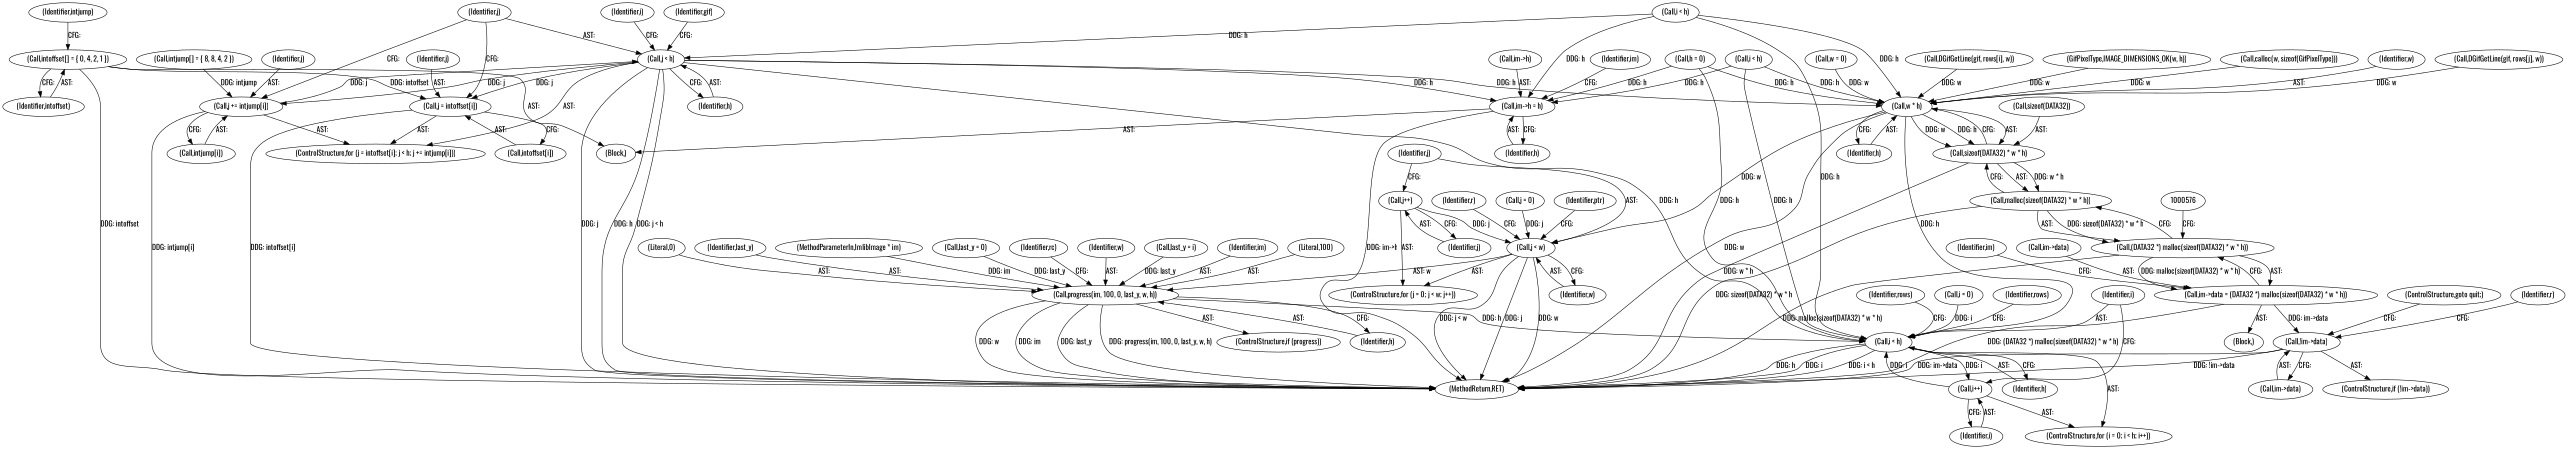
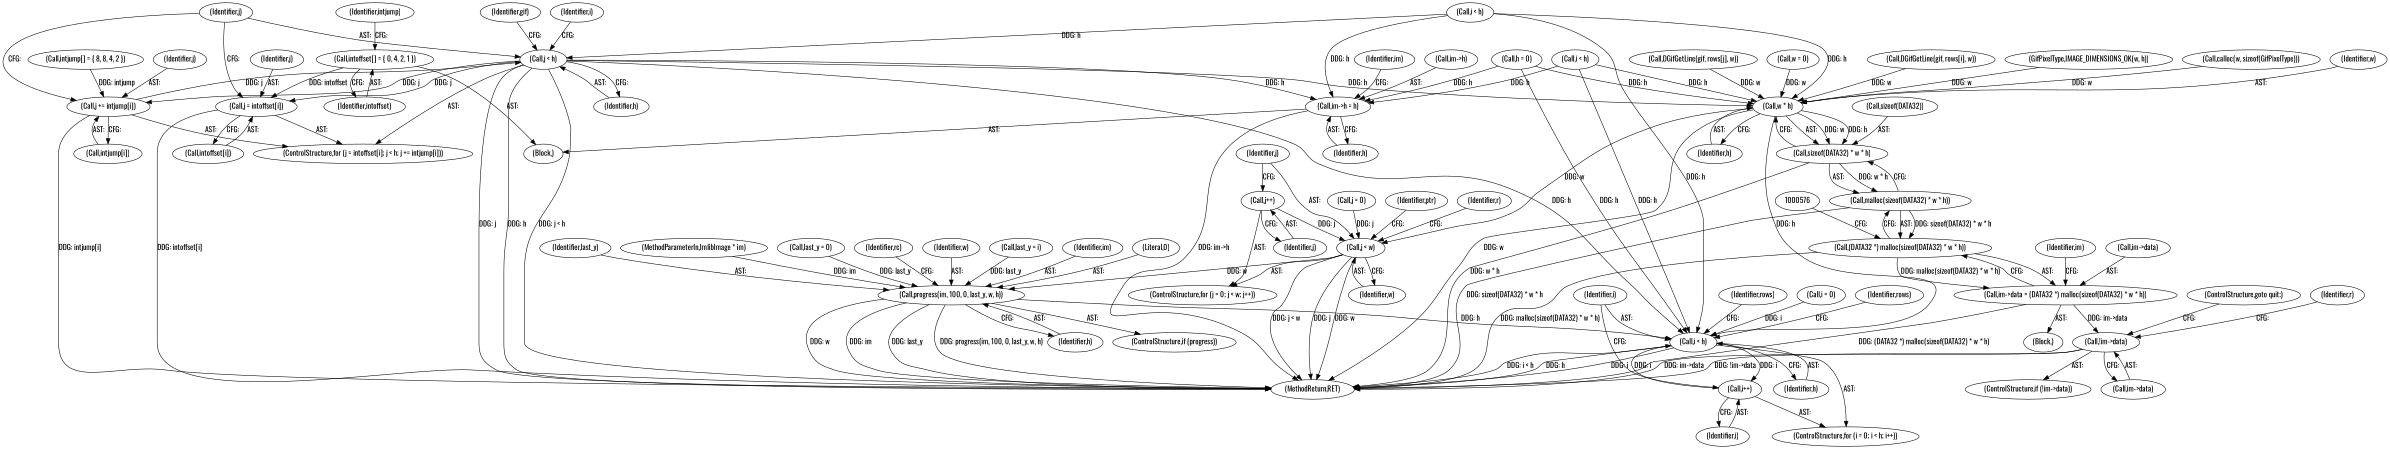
(1316, 248) -> none
(1422, 272) -> (1237, 272)
(618, 383) -> none
